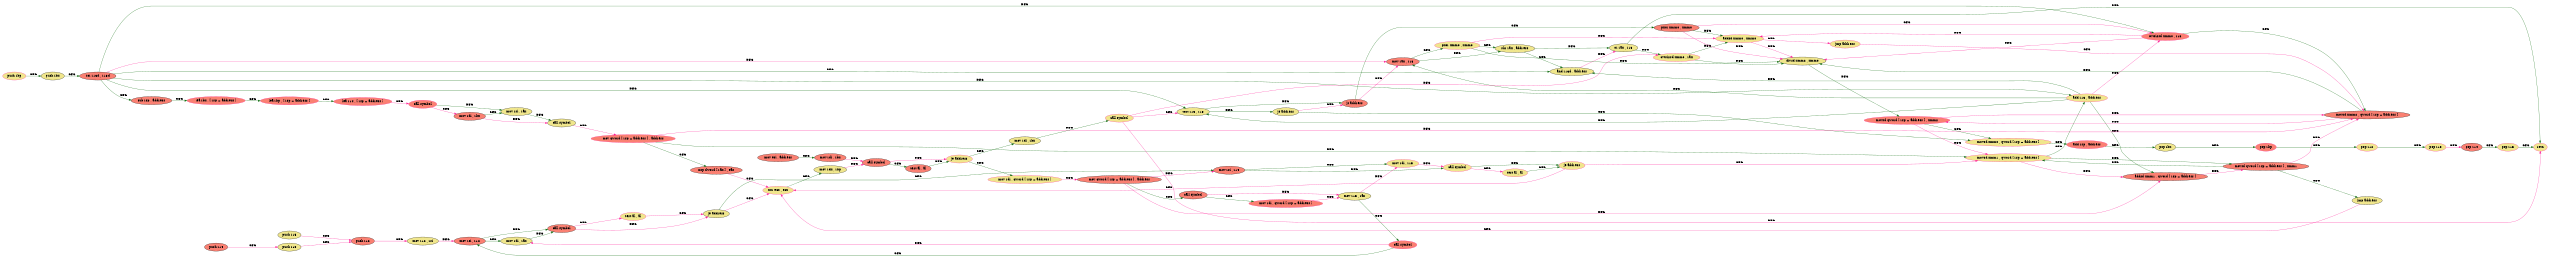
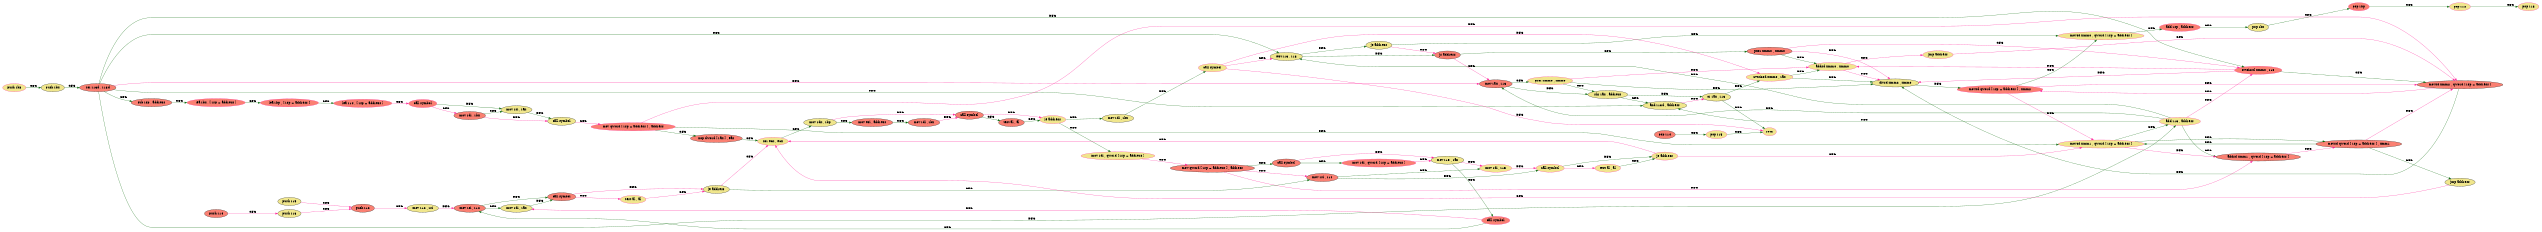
none -> (843, 123)
(2453, 147) -> none
(747, 180) -> (748, 140)
